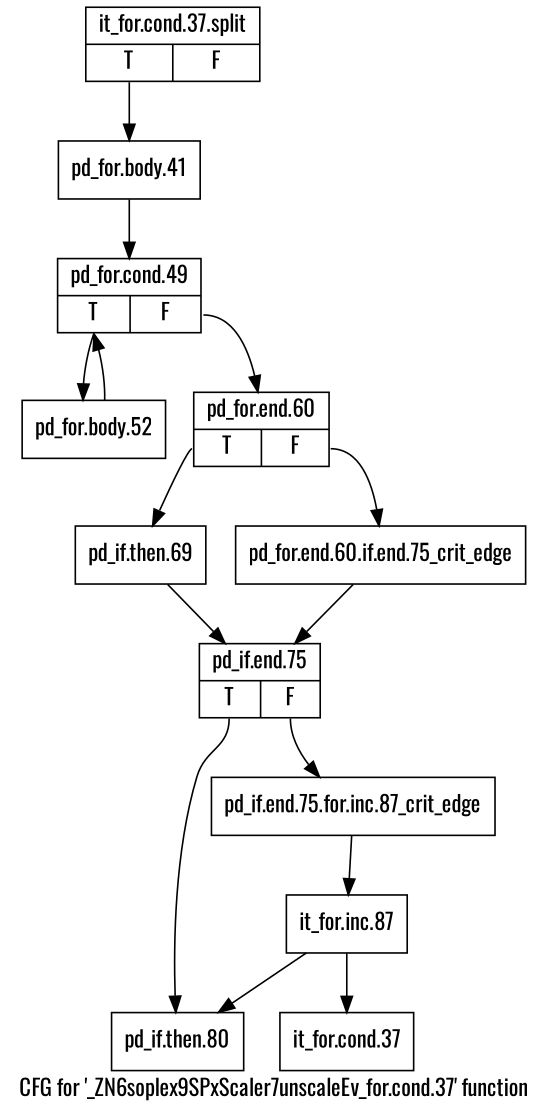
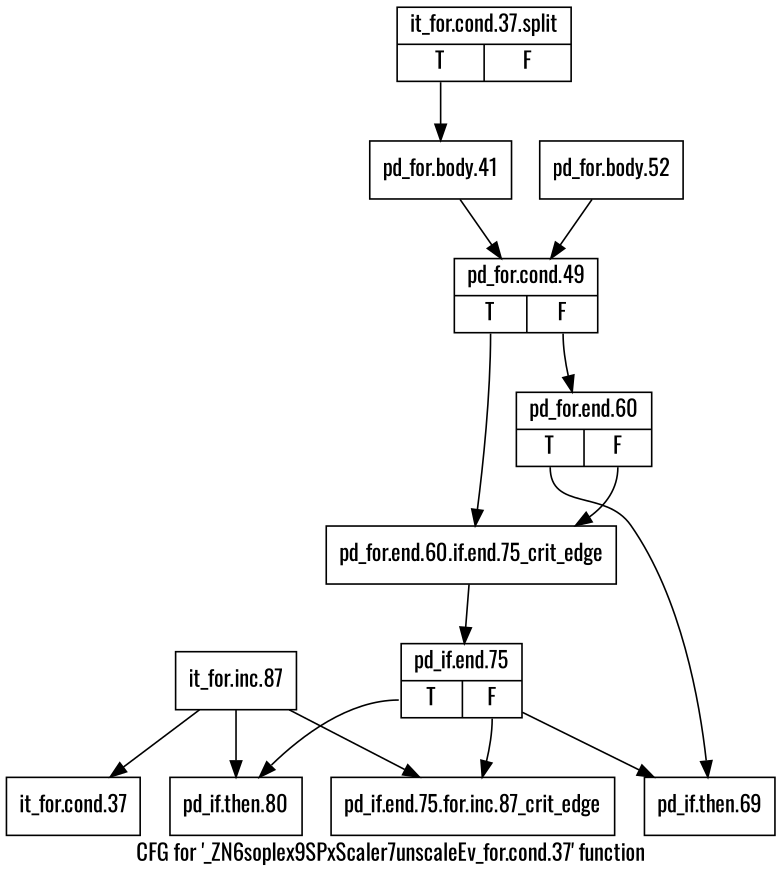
(87, 358) -> (487, 422)
(191, 608) -> (581, 741)
(350, 857) -> (347, 740)
